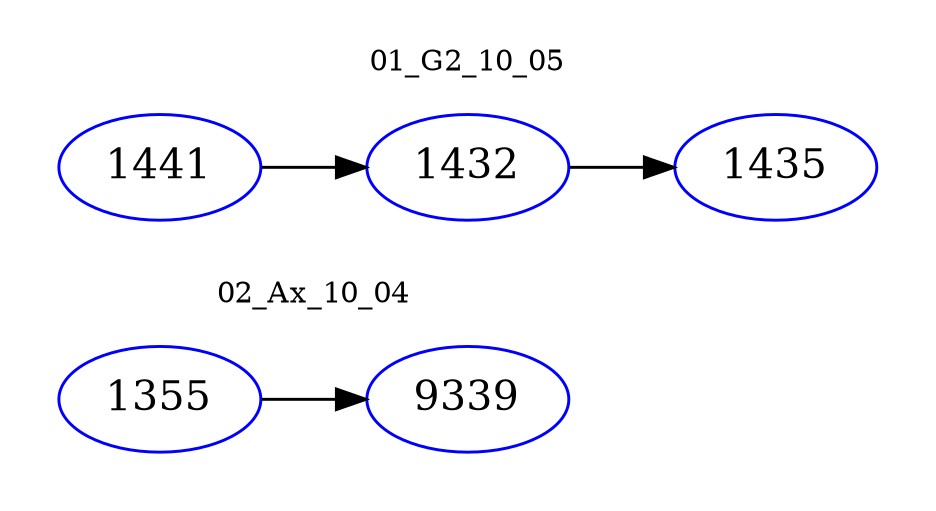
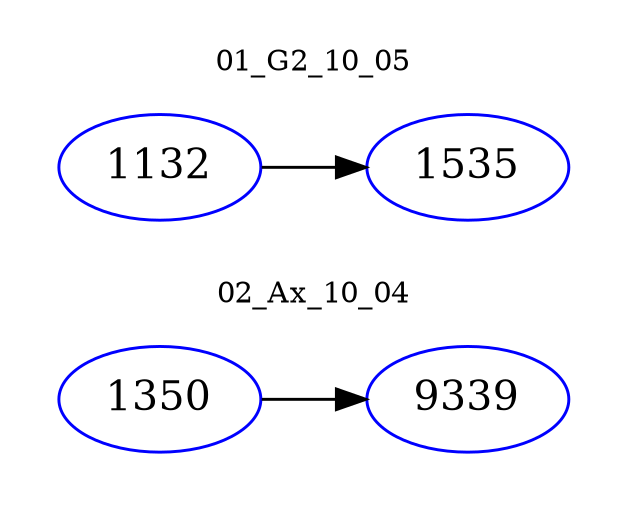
(160, 167) -> none
(468, 167) -> (160, 167)
(776, 167) -> (468, 167)
(160, 399) -> (160, 399)
